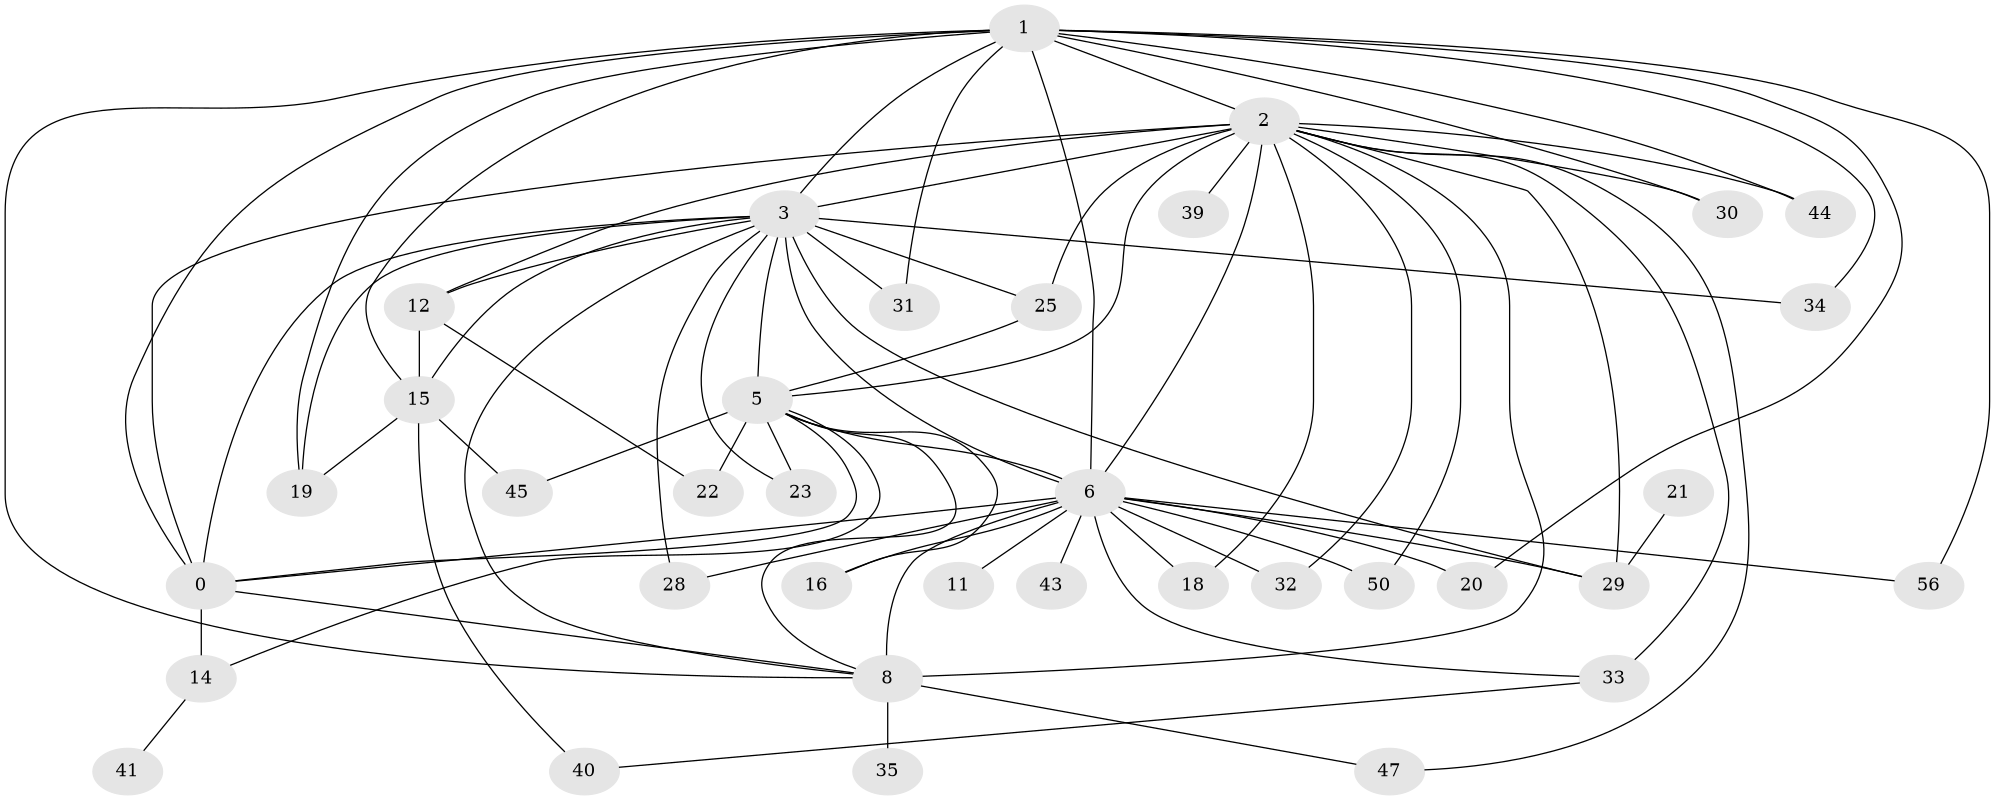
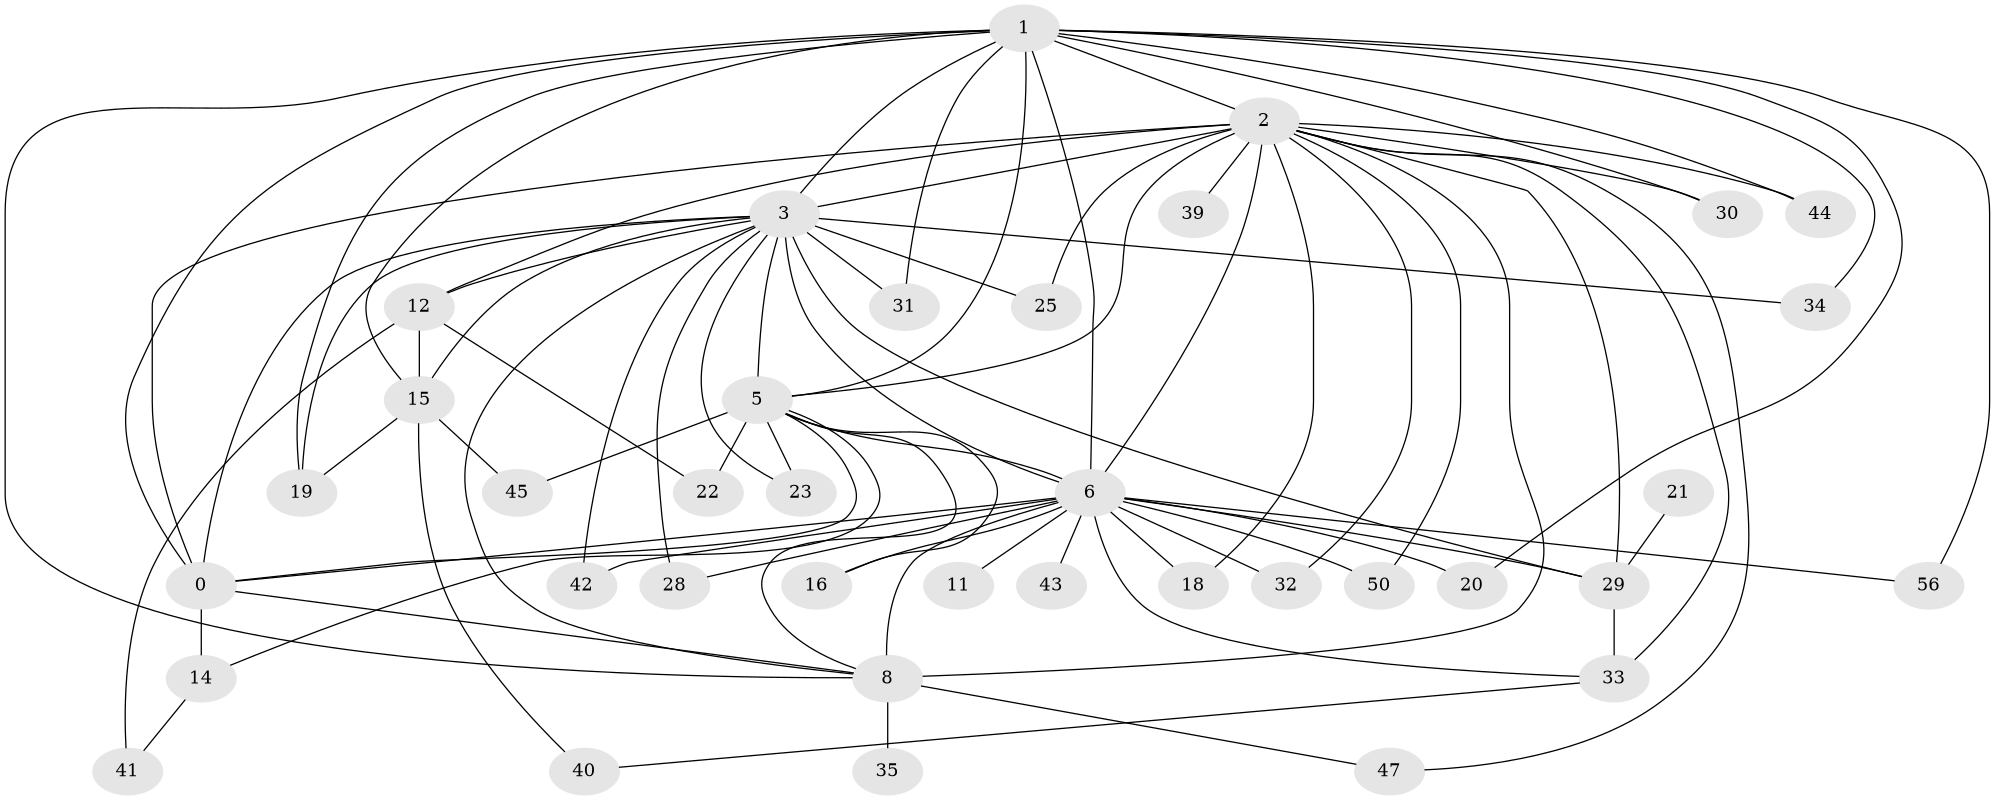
(916, 355) -> (989, 270)
none -> (196, 499)
none -> (582, 586)
none -> (1614, 632)
